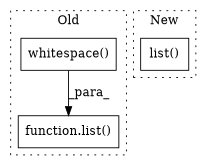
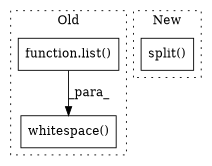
(165, 54) -> (167, 54)
(69, 89) -> (69, 89)
